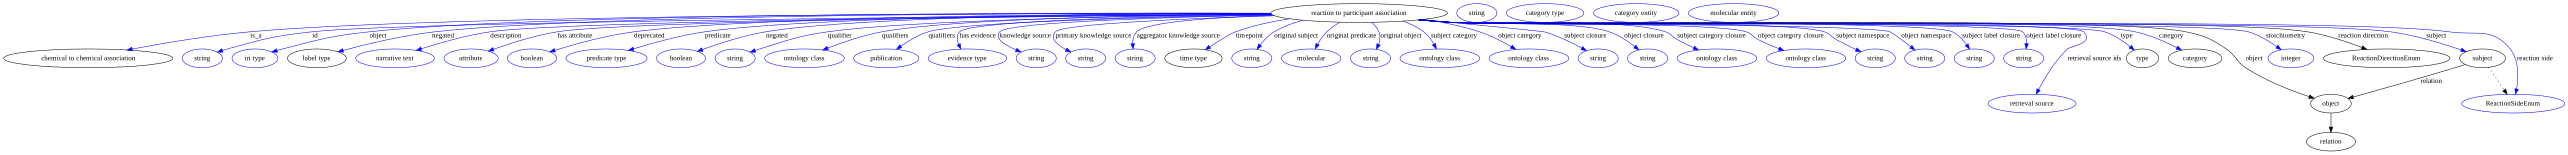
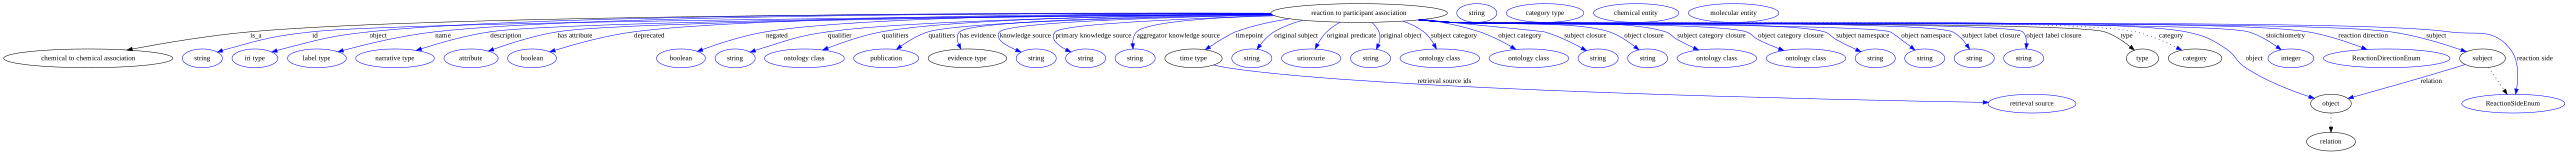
(1636, 13) -> (1636, 13)
(473, 21) -> (473, 21)
(1791, 23) -> (1598, 92)
(1799, 23) -> (1799, 23)
(1873, 23) -> (1873, 23)
(1891, 23) -> (1891, 23)
(1777, 24) -> (1777, 24)
(443, 36) -> (443, 36)
(317, 58) -> (317, 58)
(395, 58) -> (395, 58)
(607, 58) -> none
(967, 58) -> (967, 58)
(1311, 58) -> (1311, 58)
(2387, 58) -> (2387, 58)
(2409, 81) -> (2409, 81)
(2331, 120) -> (2331, 120)
